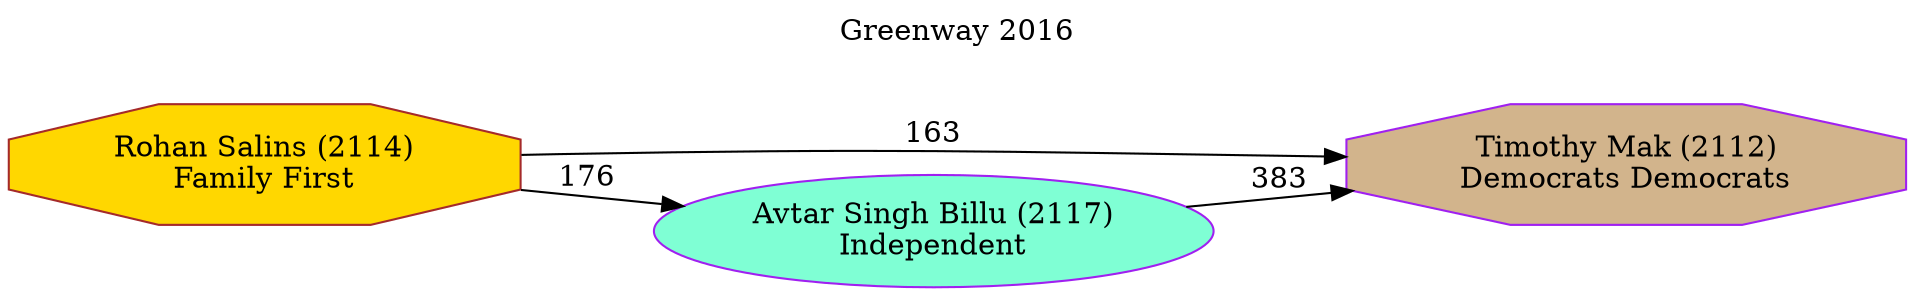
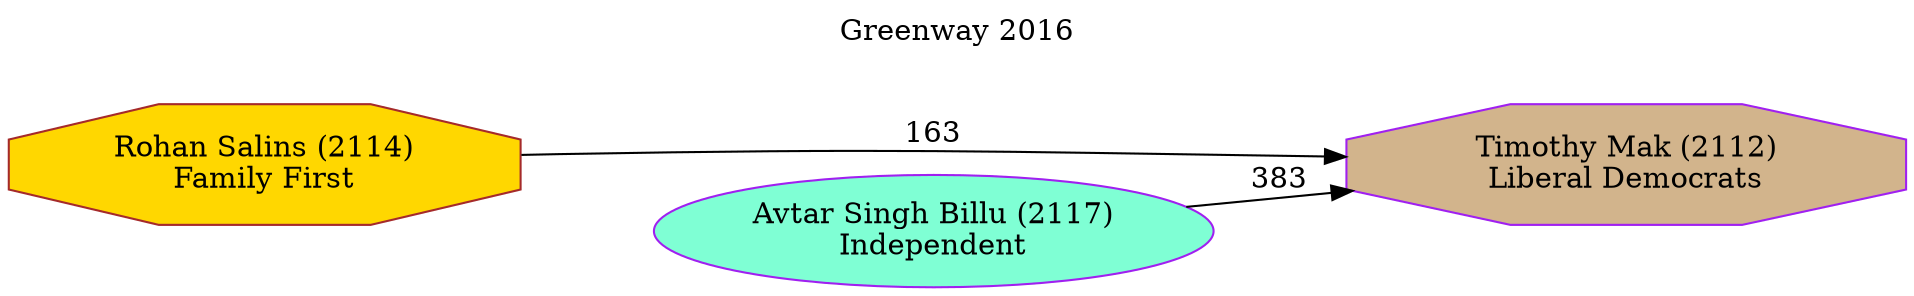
(1626, 165) -> (1626, 165)
(591, 197) -> none
